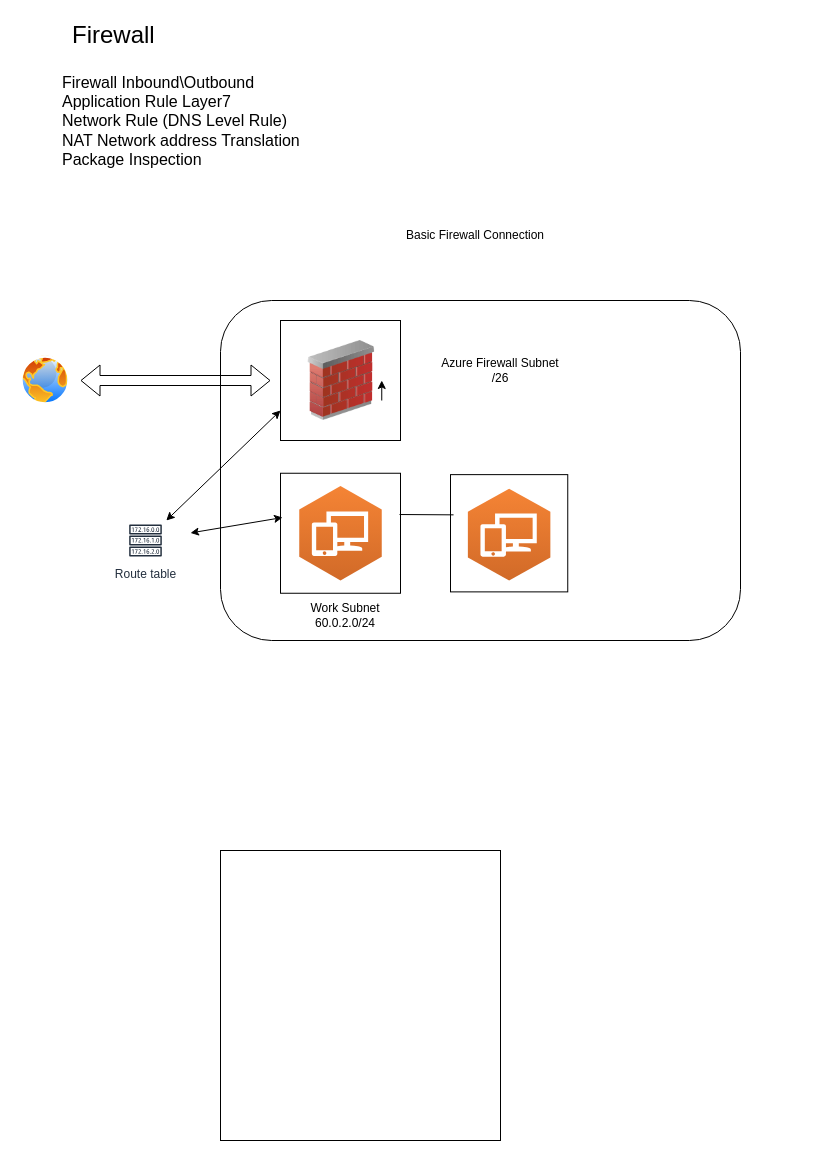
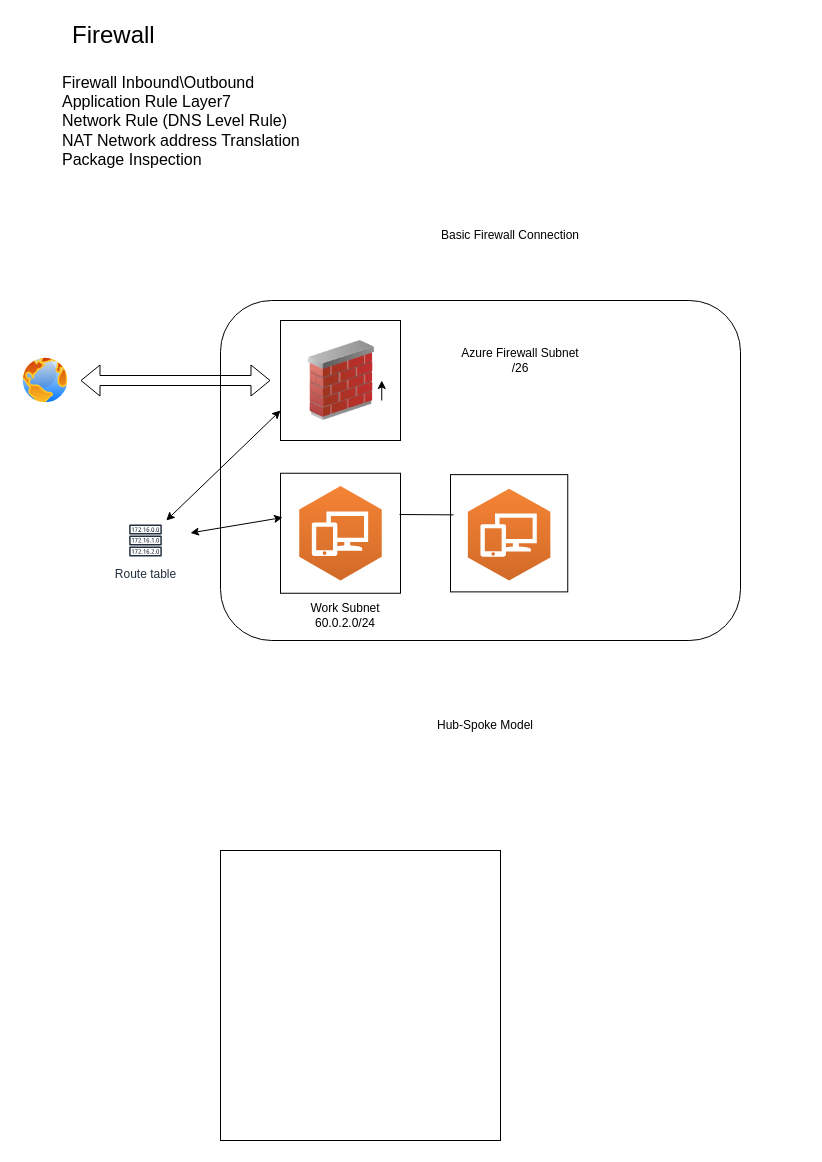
(476, 236) -> (511, 236)
(501, 371) -> (521, 361)
none -> (486, 726)
